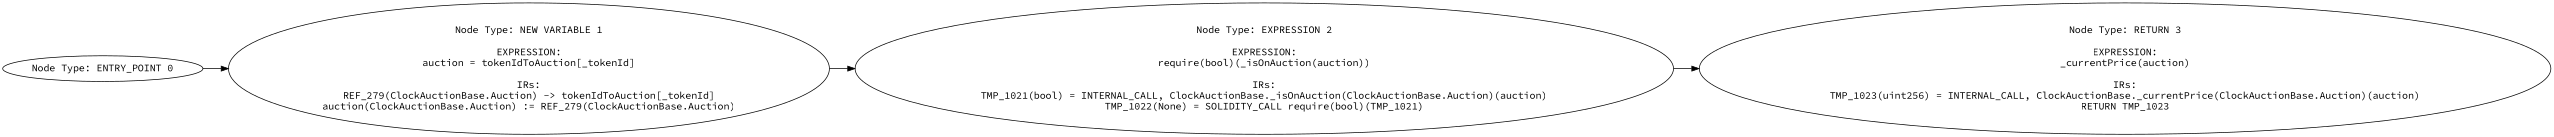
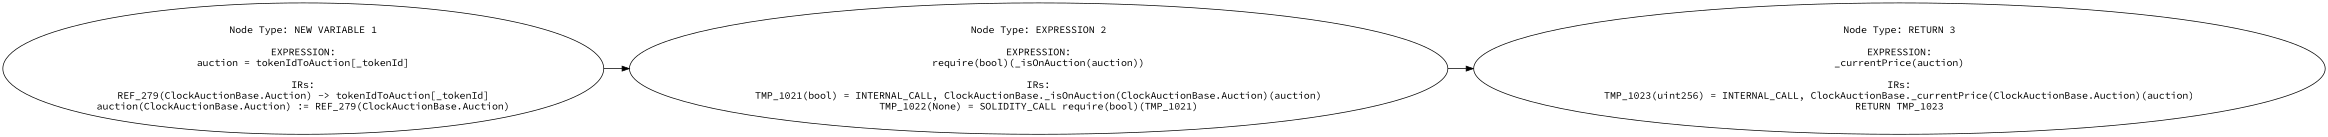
(103, 69) -> none
